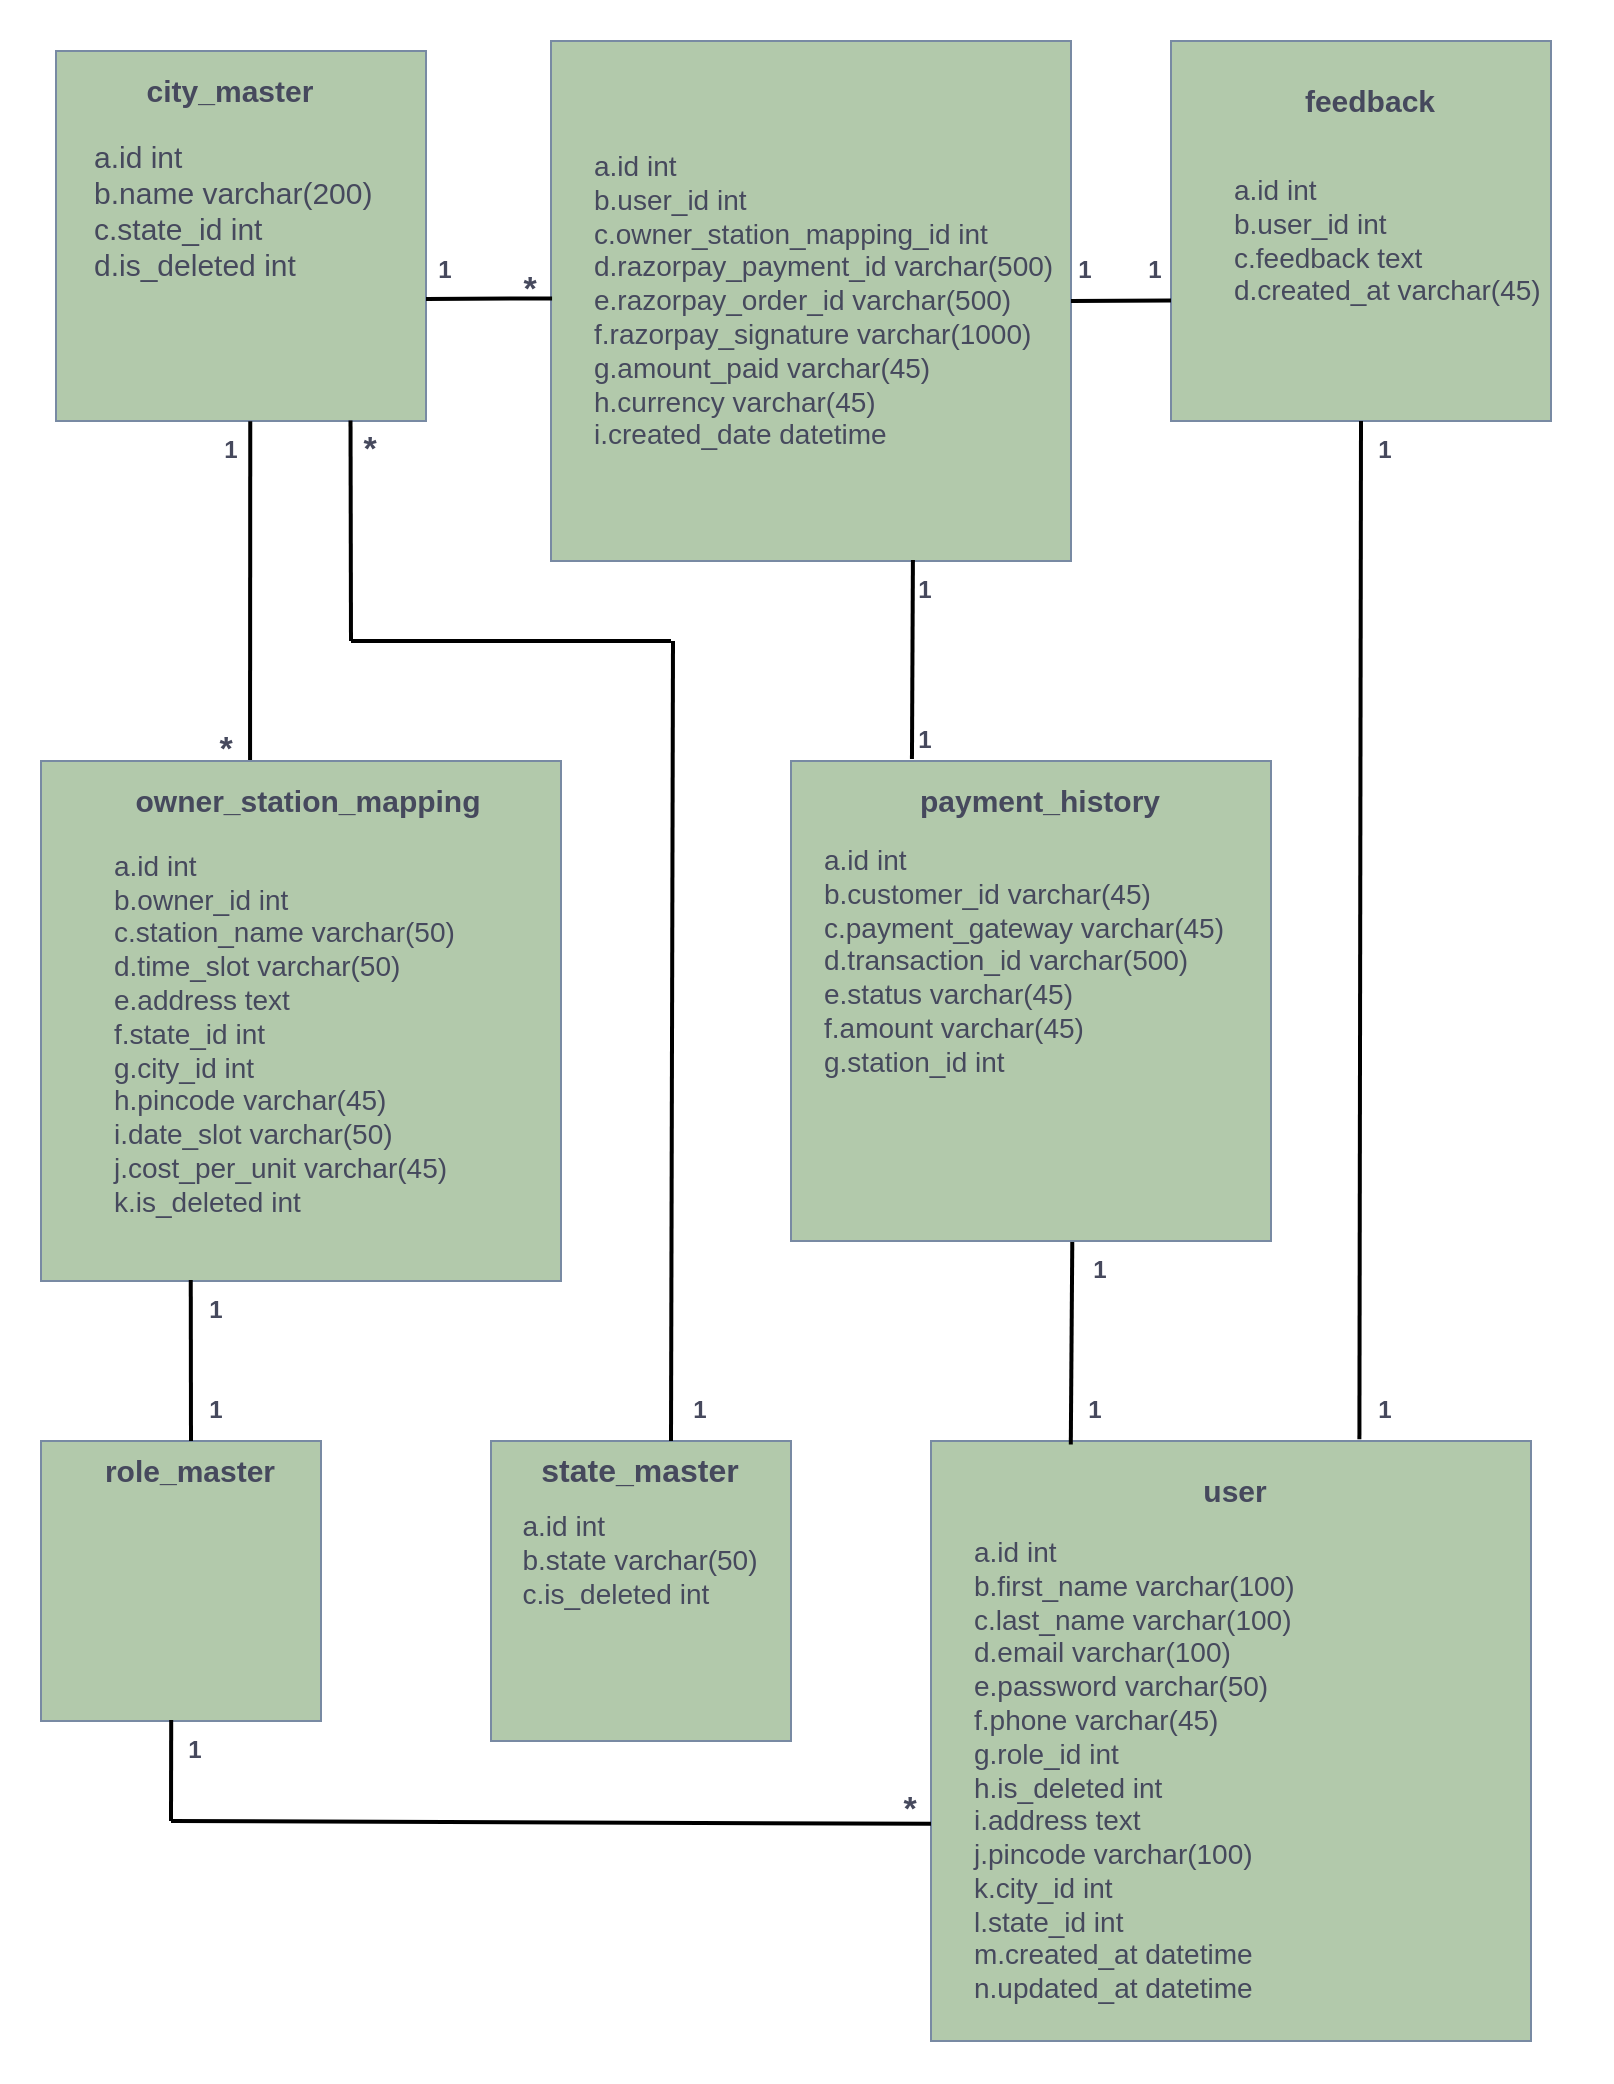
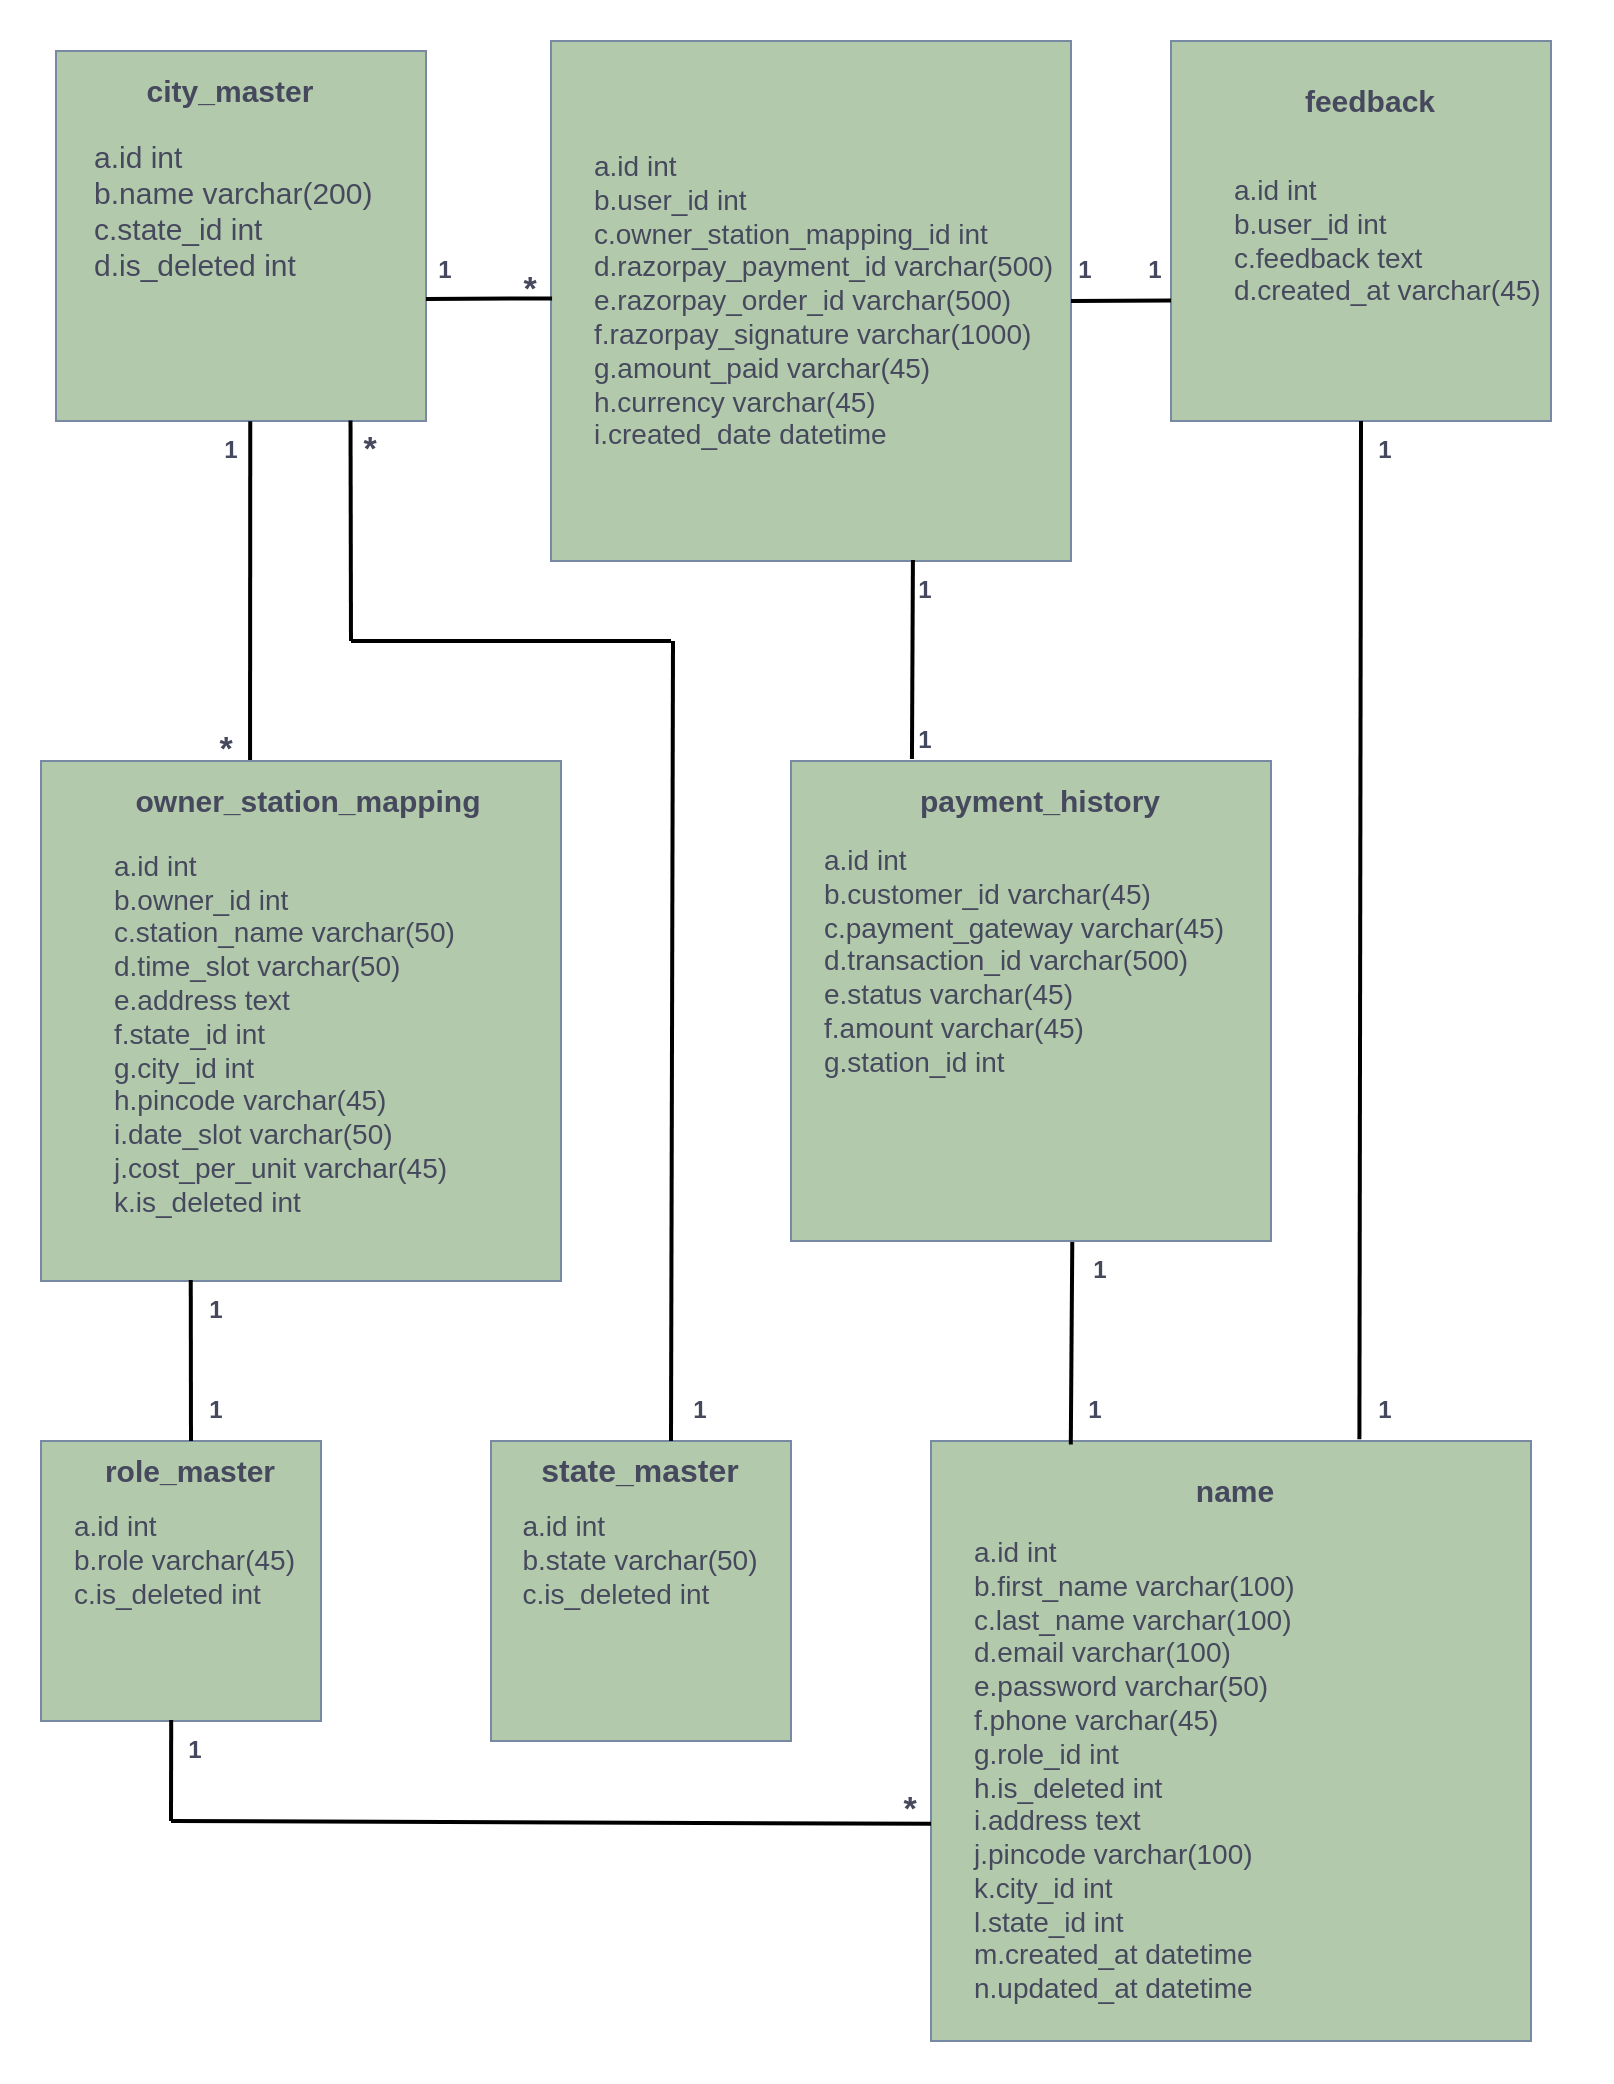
(1236, 1491) -> (1236, 1491)
none -> (191, 1561)
